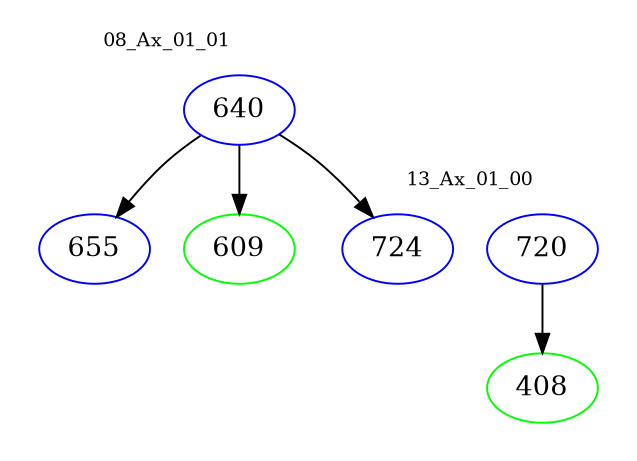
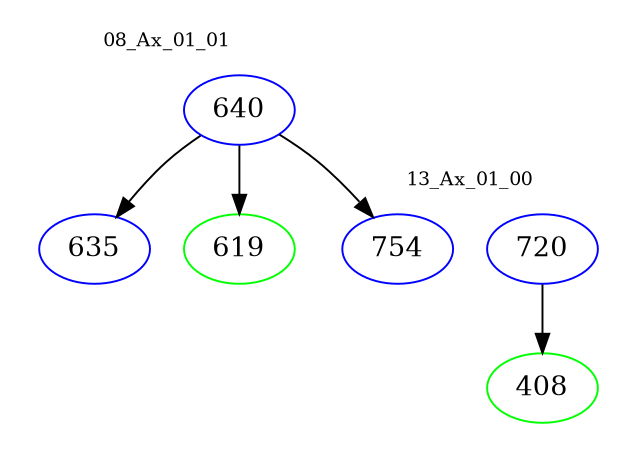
(95, 249) -> (95, 249)
(239, 249) -> (239, 249)
(398, 249) -> (398, 249)
